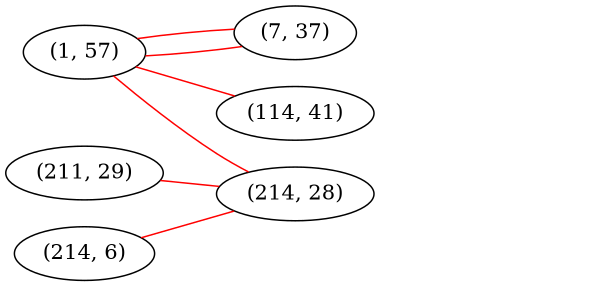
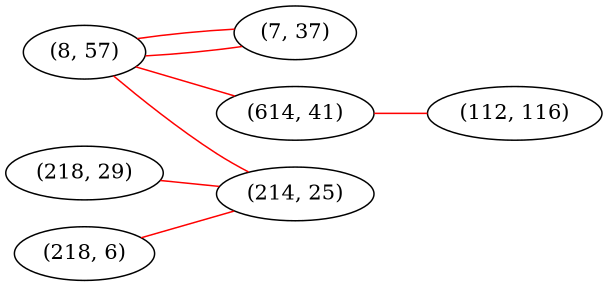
(85, 52) -> (85, 52)
(295, 113) -> (295, 113)
none -> (515, 113)
(85, 173) -> (85, 173)
(295, 194) -> (295, 194)
(85, 254) -> (85, 254)
